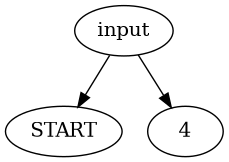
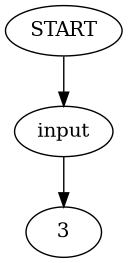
(97, 75) -> (64, 74)
(185, 131) -> (64, 232)
